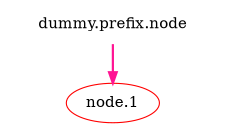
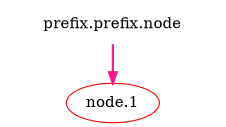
(113, 24) -> (113, 24)
